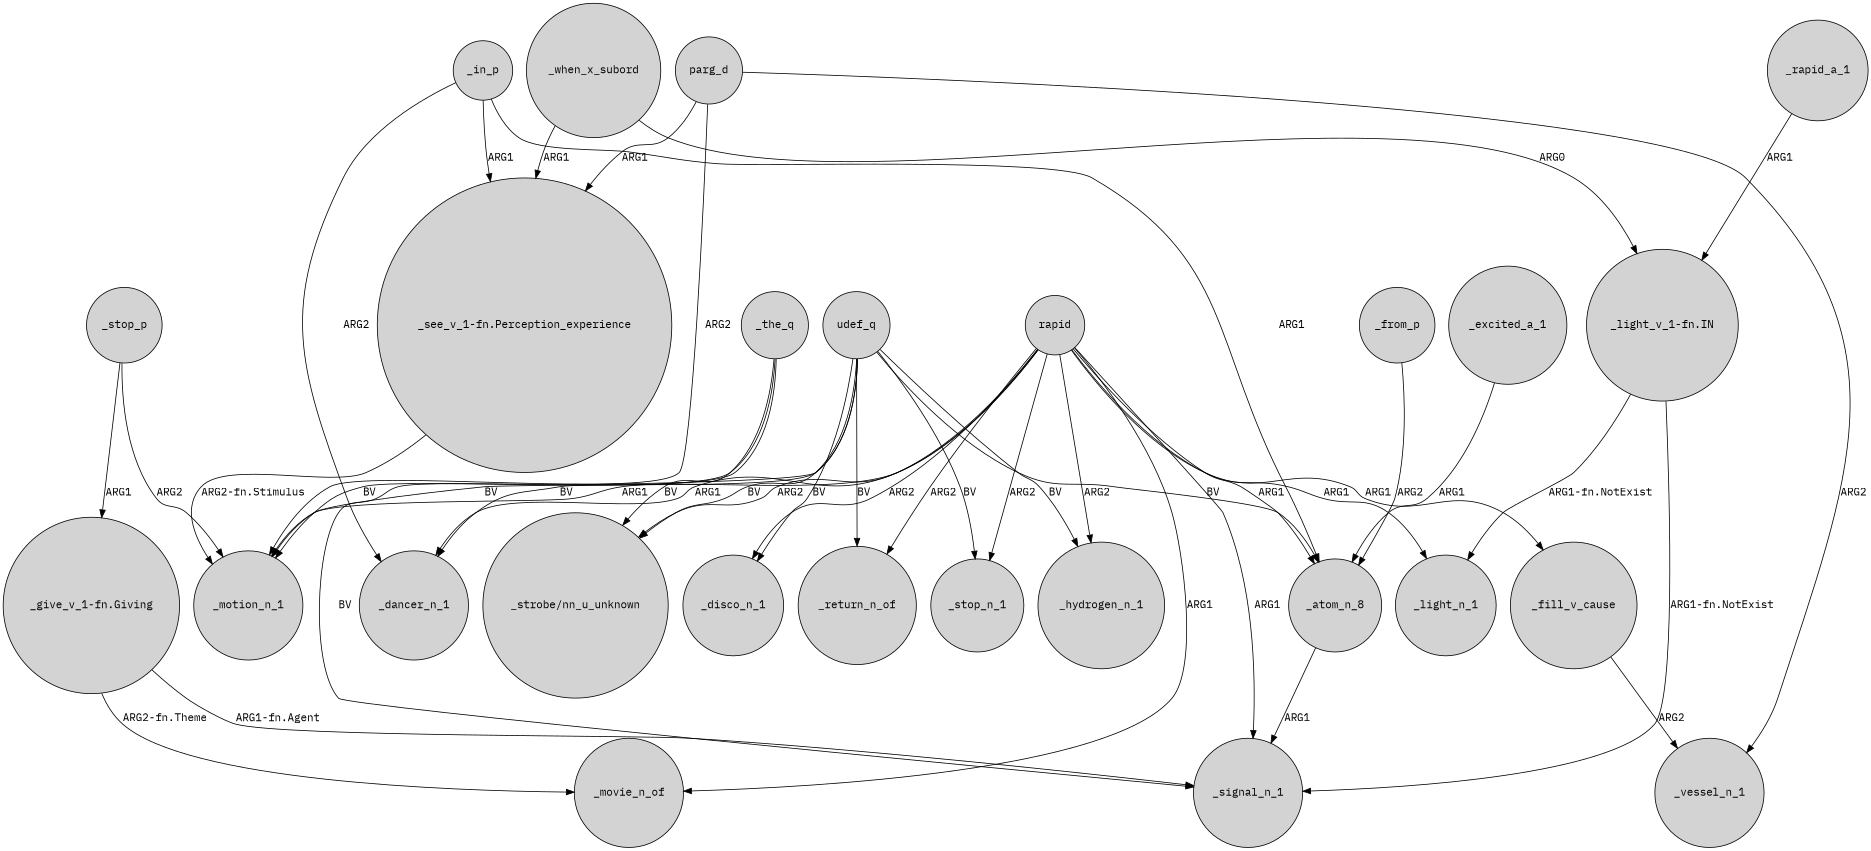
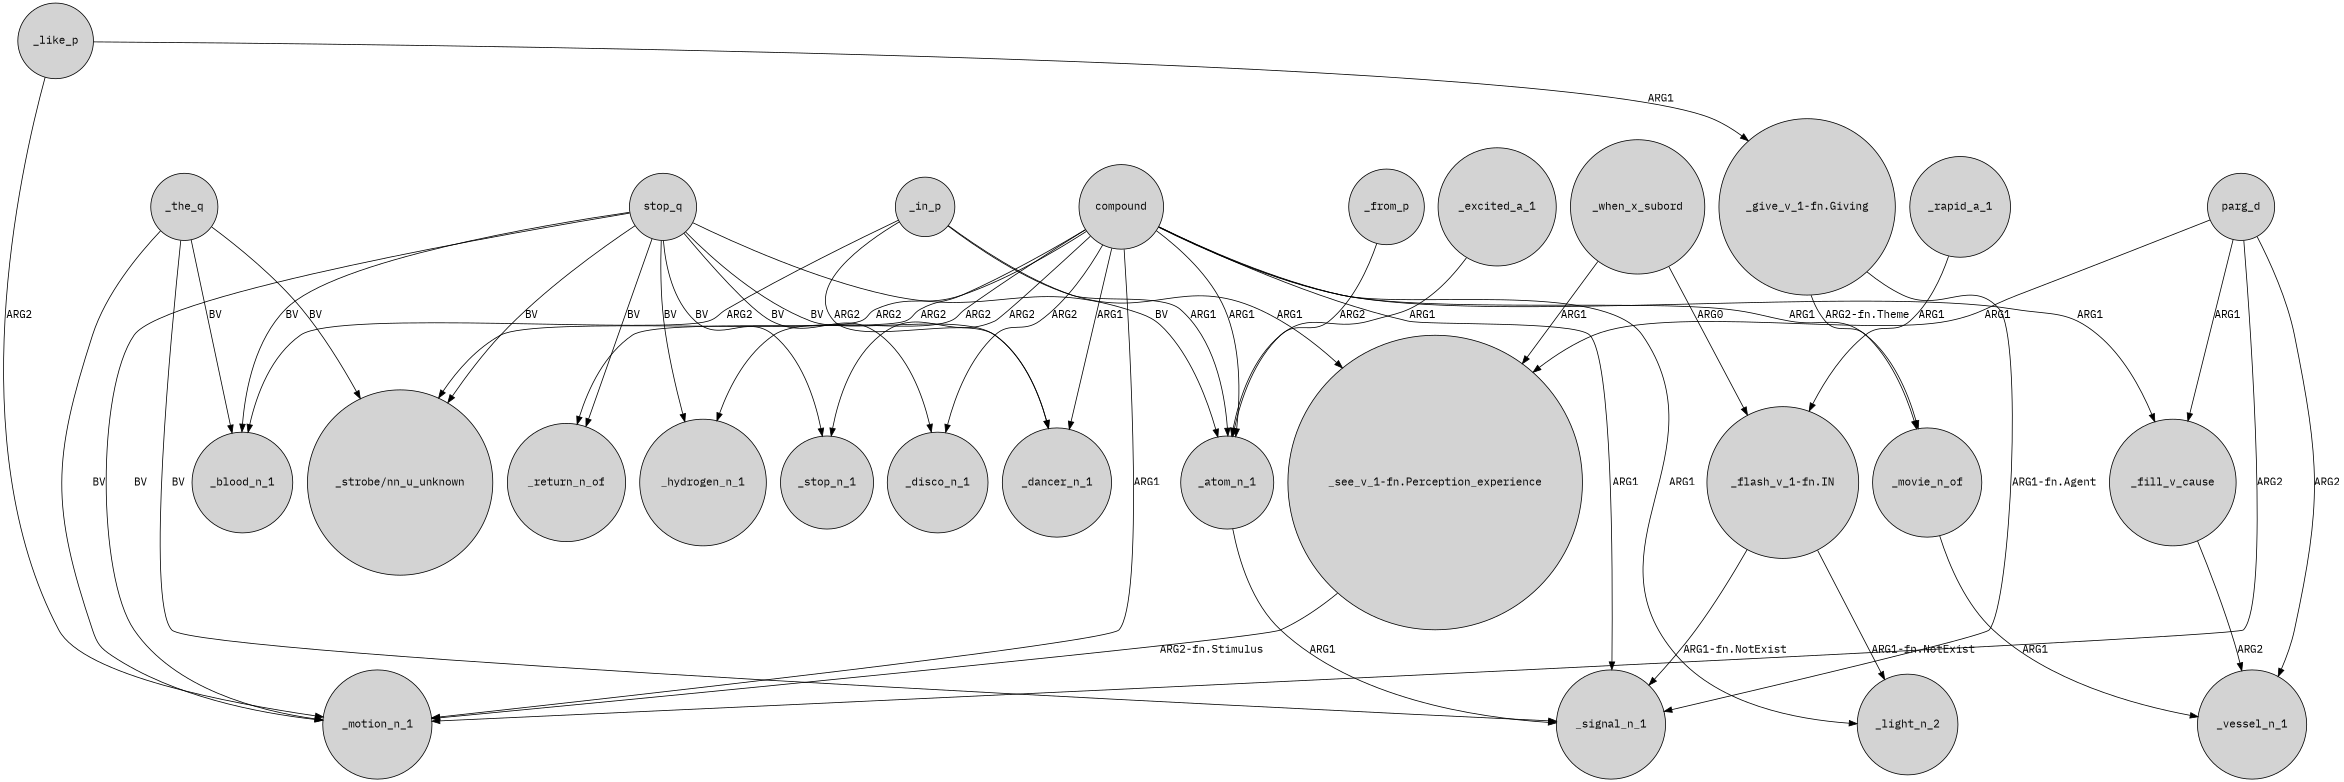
(124, 325) -> (56, 41)
(856, 325) -> (663, 207)
(1055, 325) -> (1121, 207)
(1662, 325) -> (1783, 483)
none -> (2211, 326)
none -> (242, 483)
(1335, 605) -> (1227, 483)
(1446, 605) -> (1908, 725)
none -> (2037, 662)
